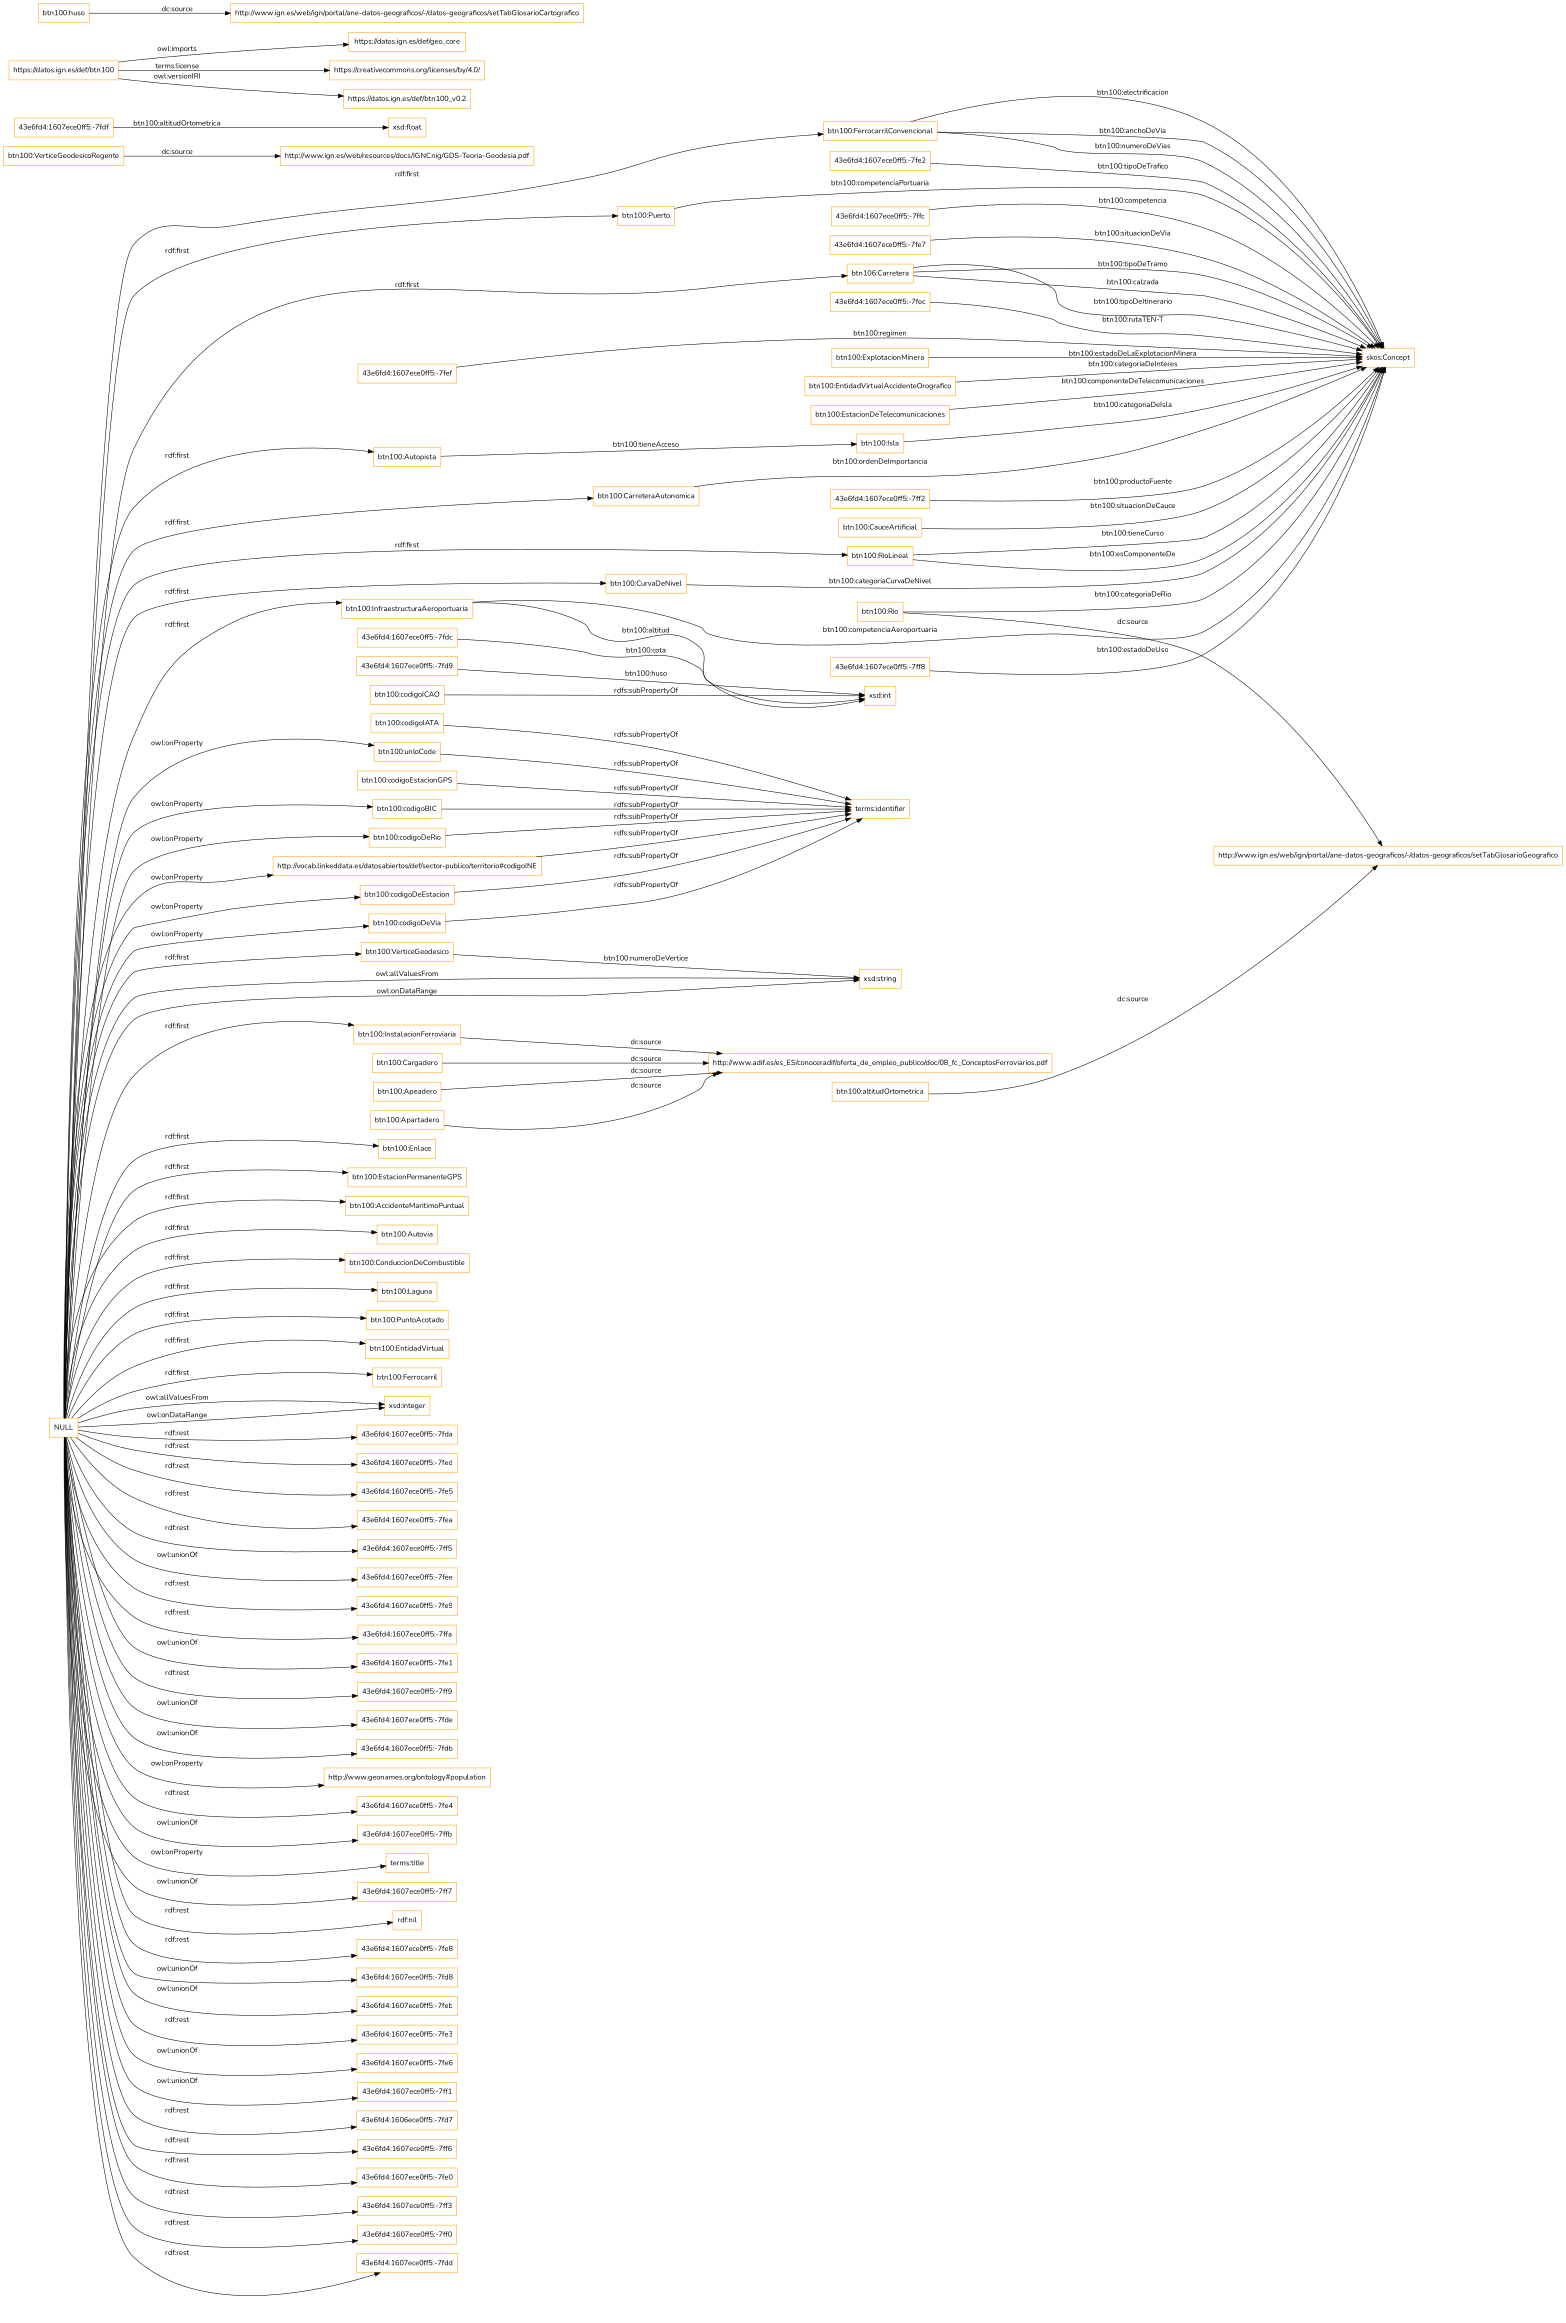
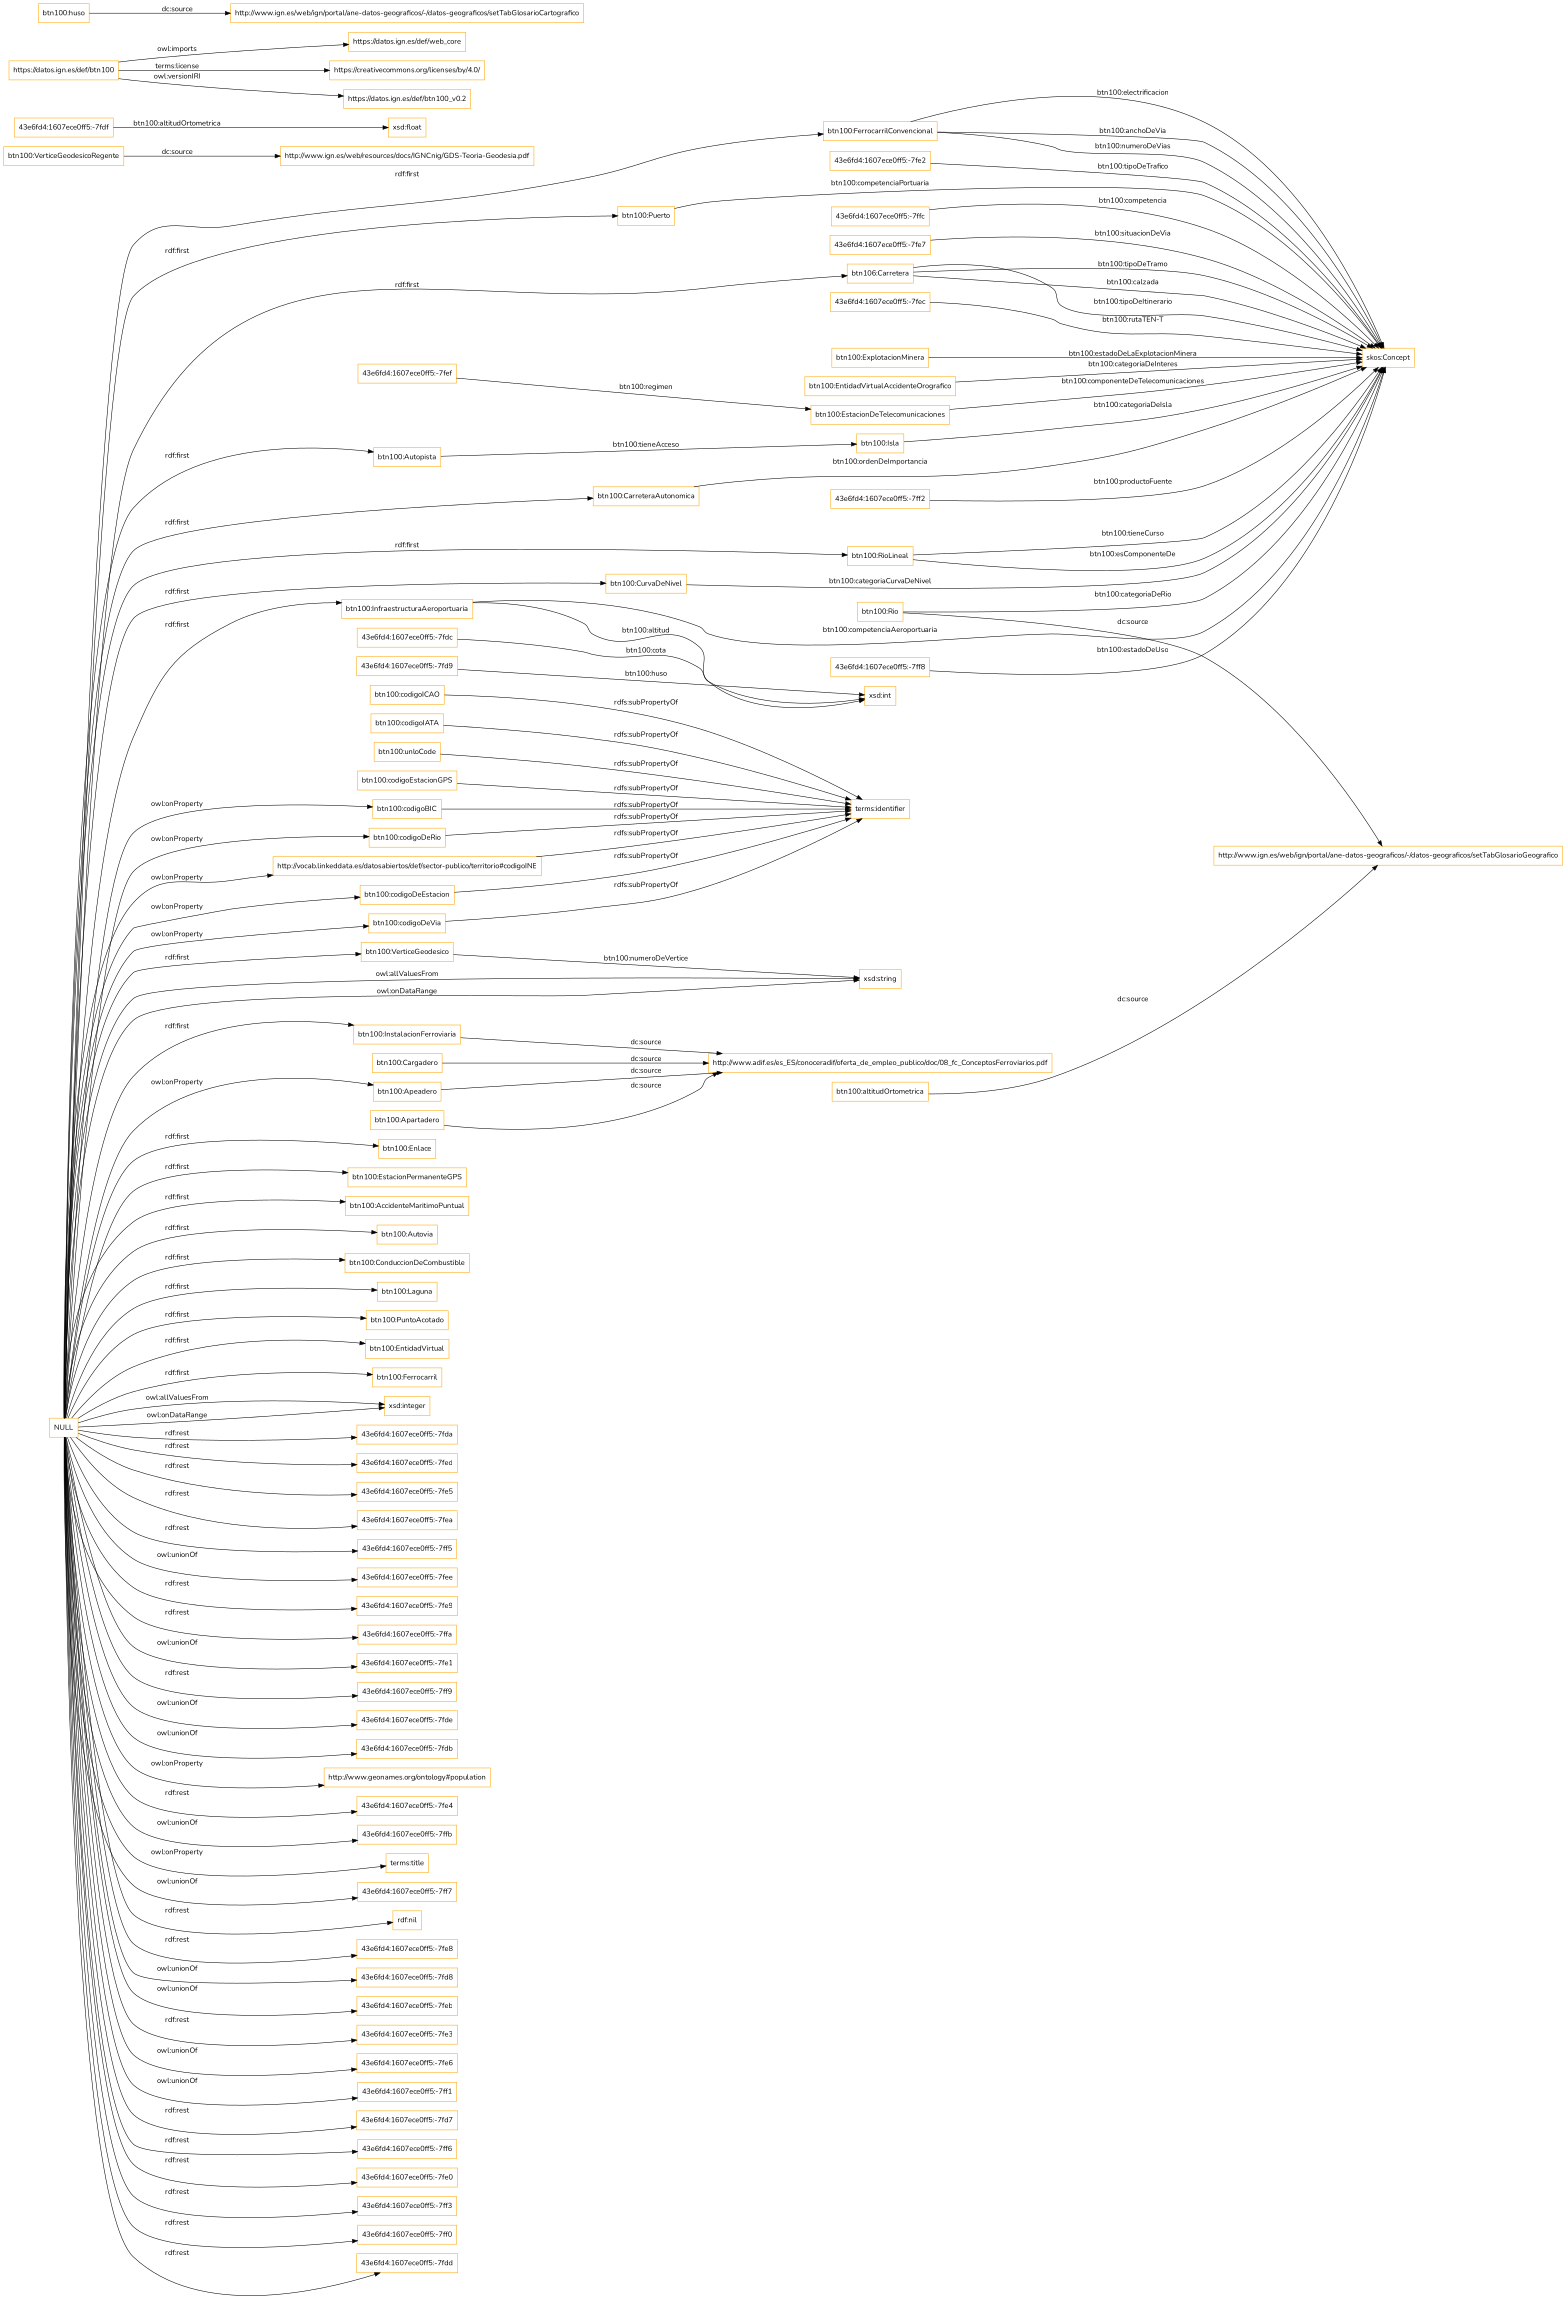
(407, 42) -> (407, 42)
(906, 338) -> (631, 394)
(880, 528) -> none
(652, 695) -> (658, 718)
(105, 915) -> (120, 1152)
(407, 2120) -> (407, 2120)
